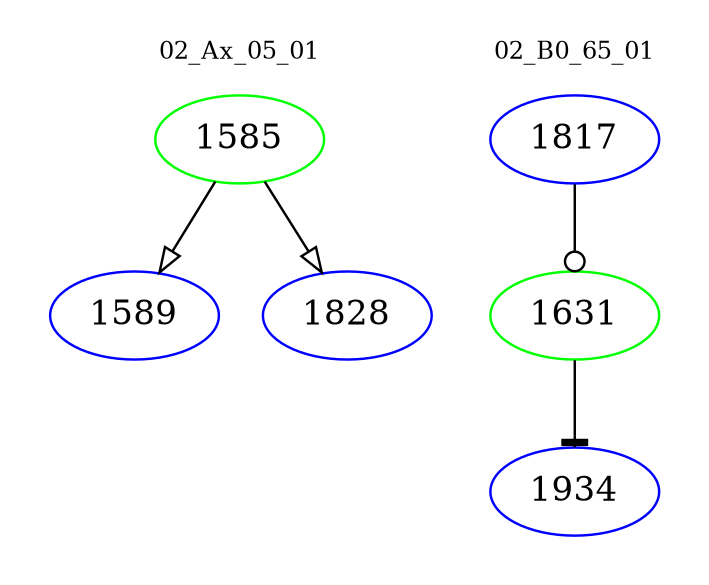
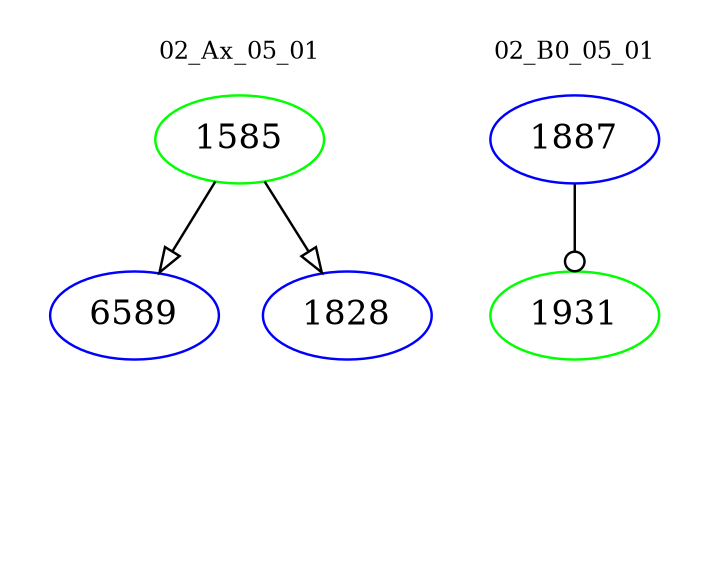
(575, 53) -> (575, 53)
(575, 139) -> (575, 139)
(135, 316) -> (135, 316)
(575, 316) -> (575, 316)
(575, 492) -> none
